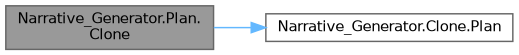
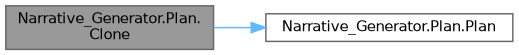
(389, 28) -> (389, 28)
